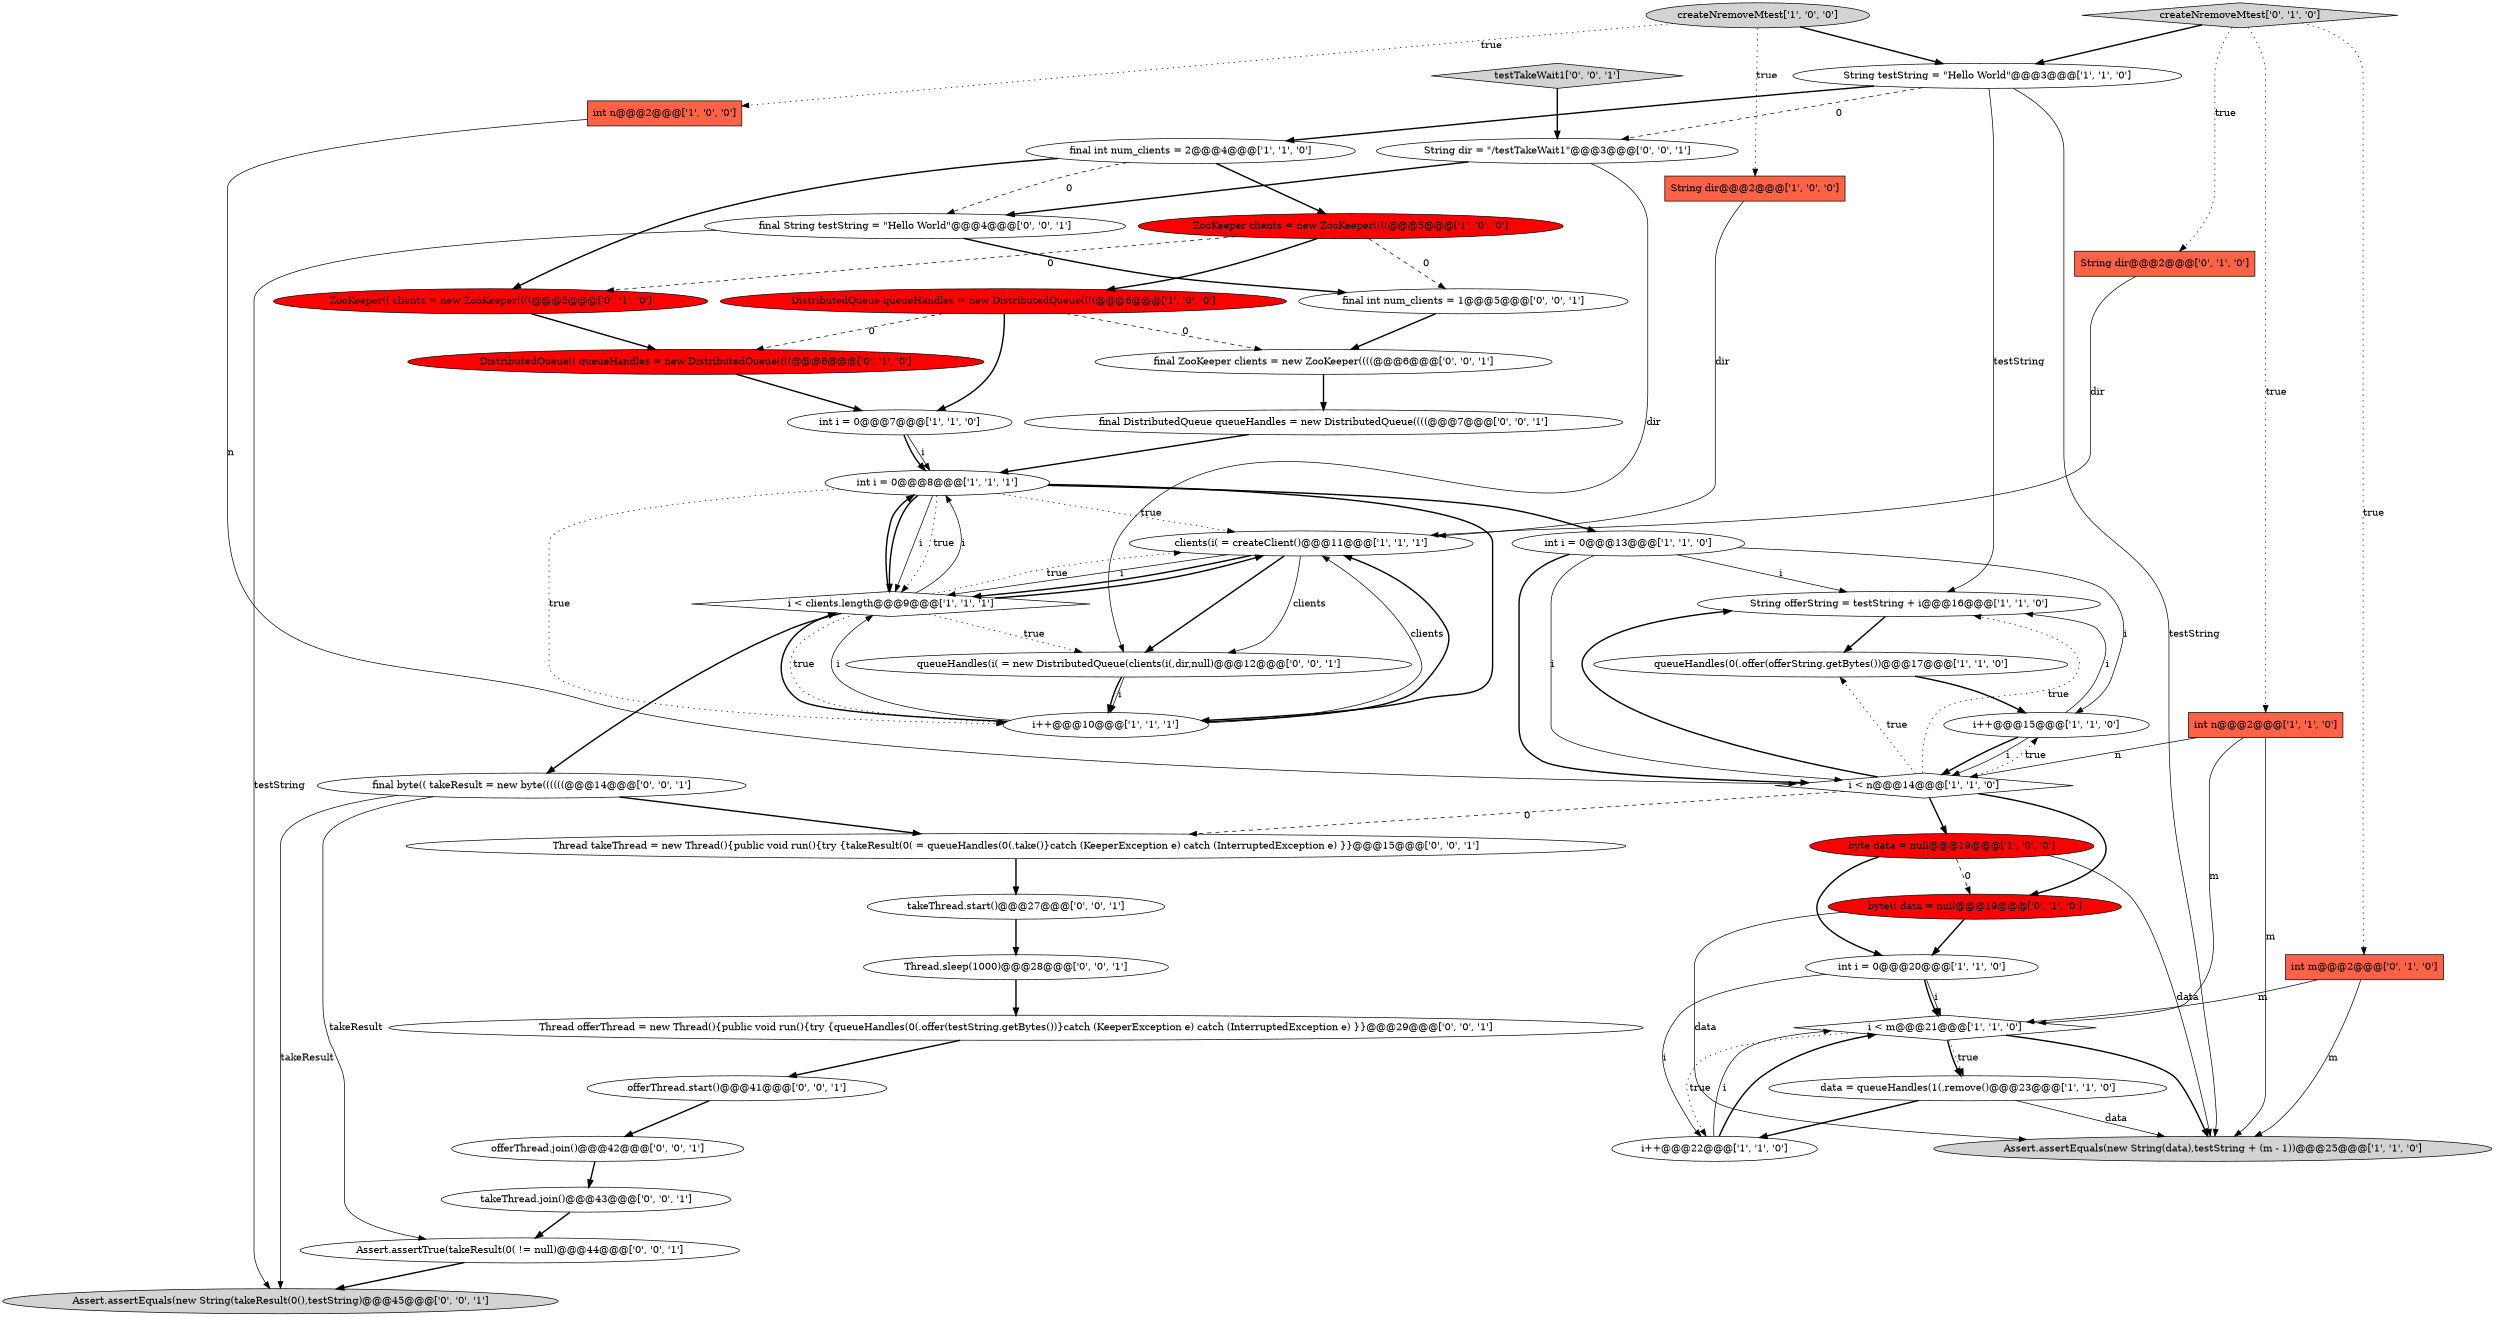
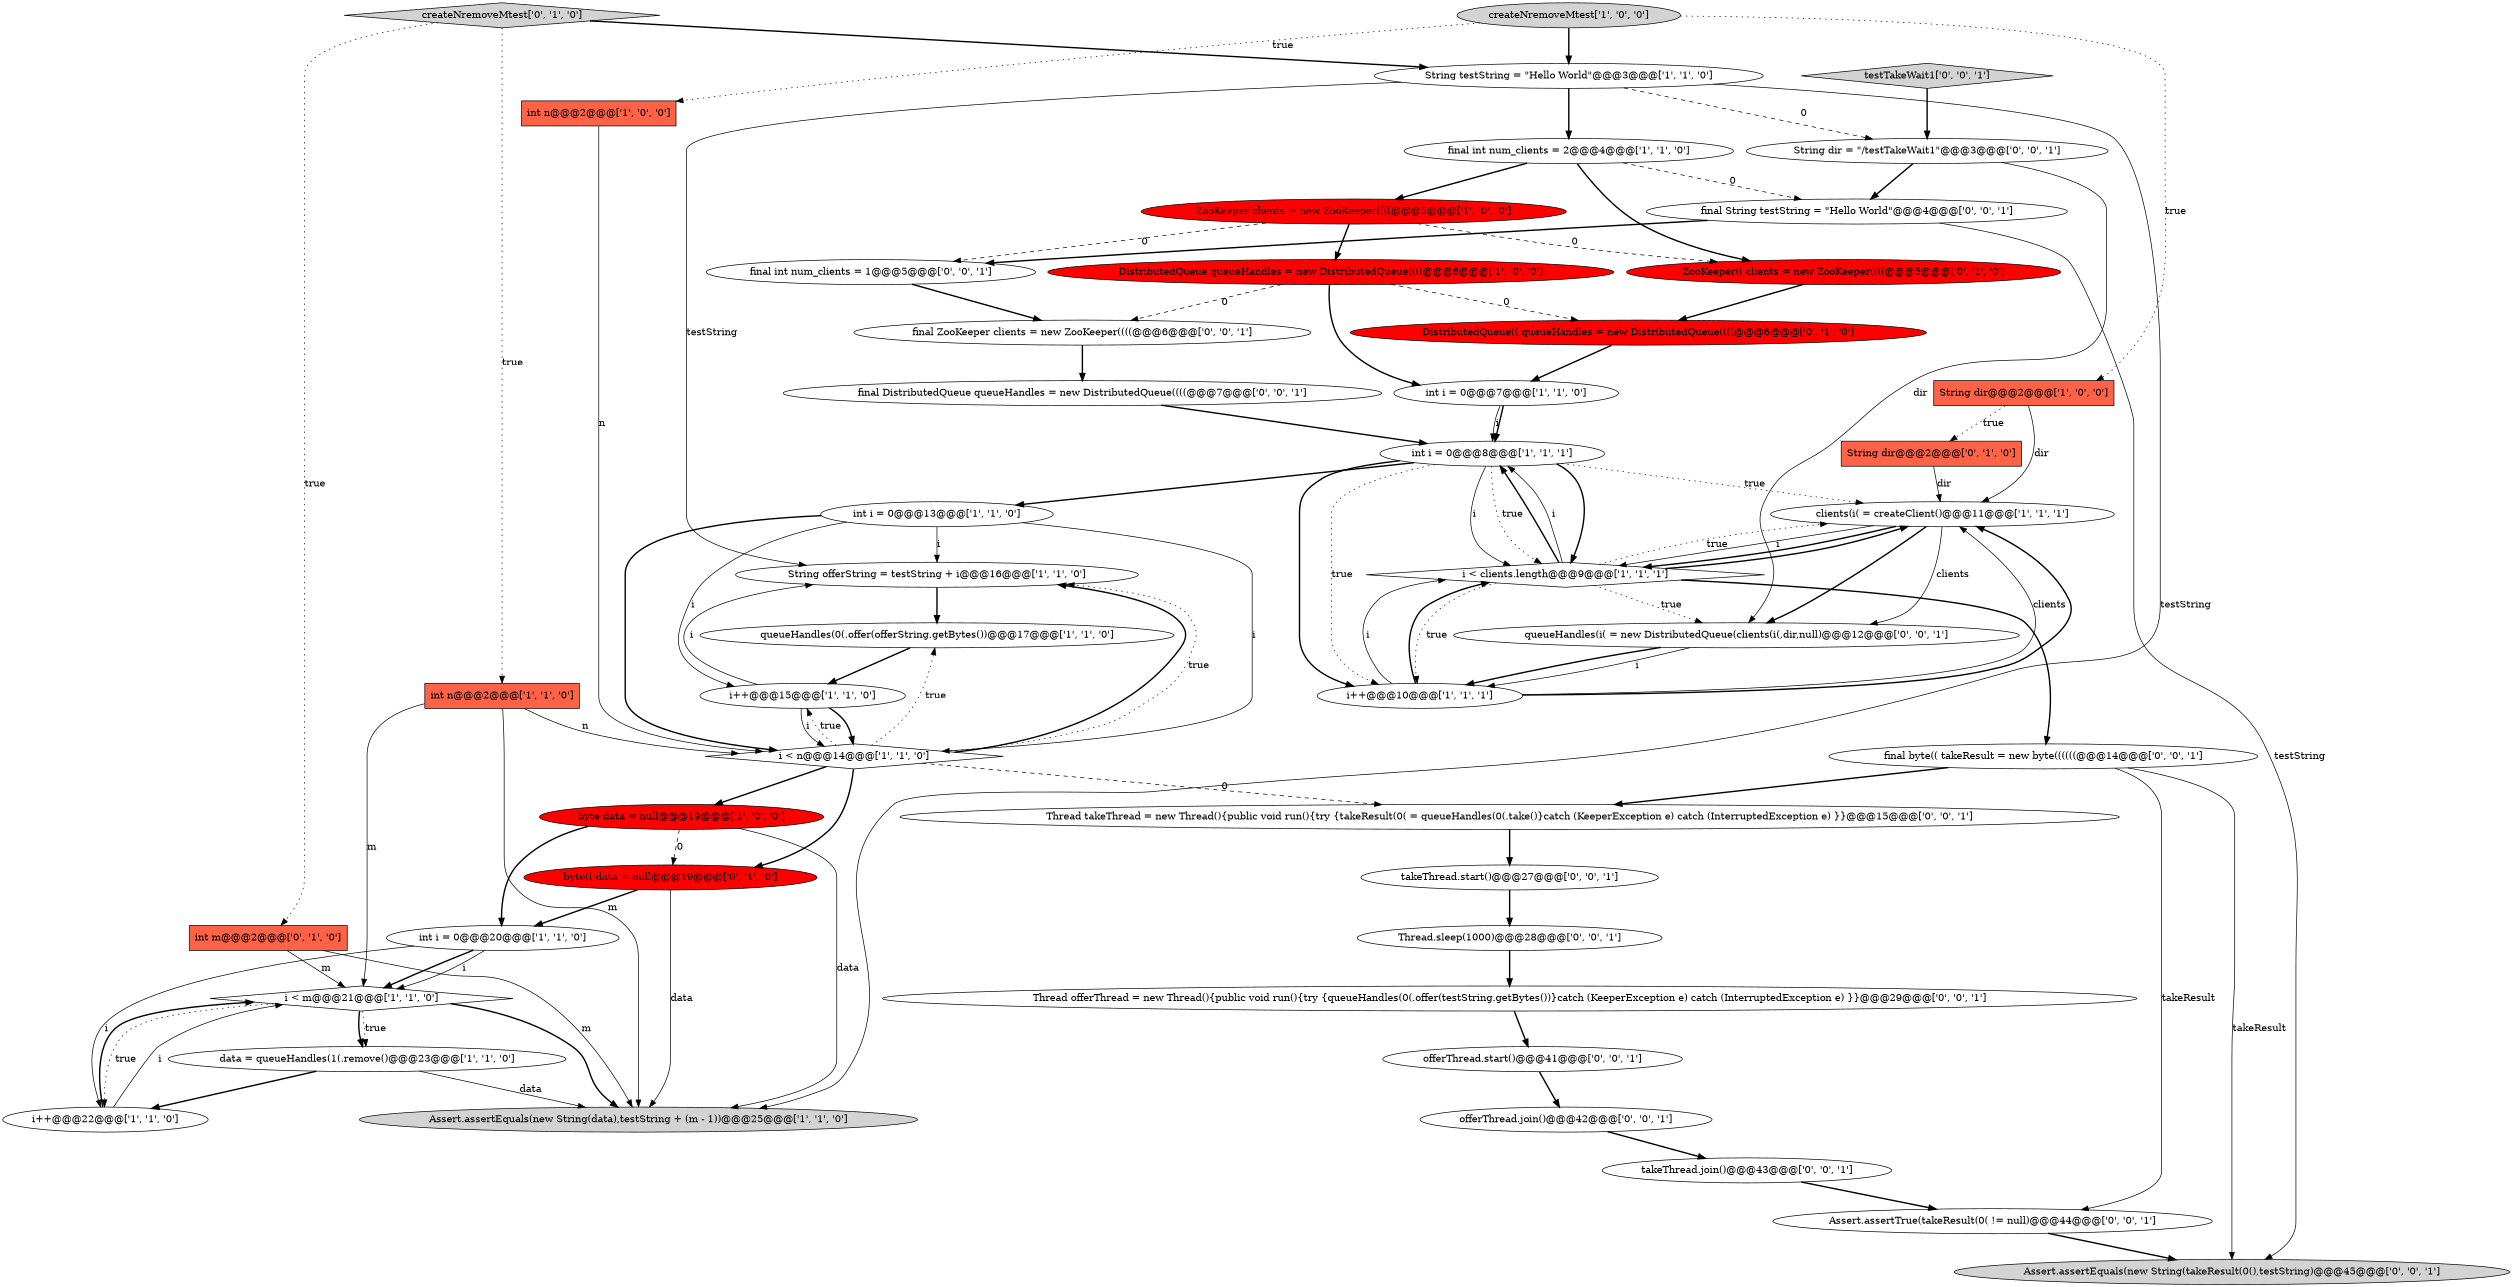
(2215, 140) -> (1981, 422)
